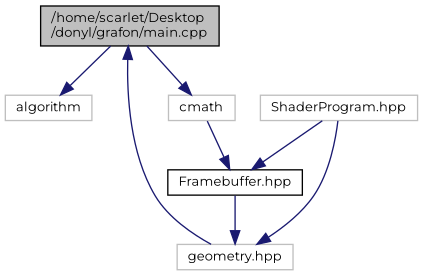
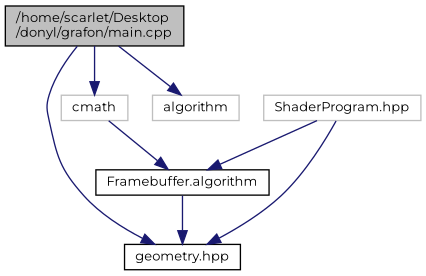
(142, 166) -> (58, 157)
(235, 182) -> (182, 182)
(235, 257) -> (182, 257)
